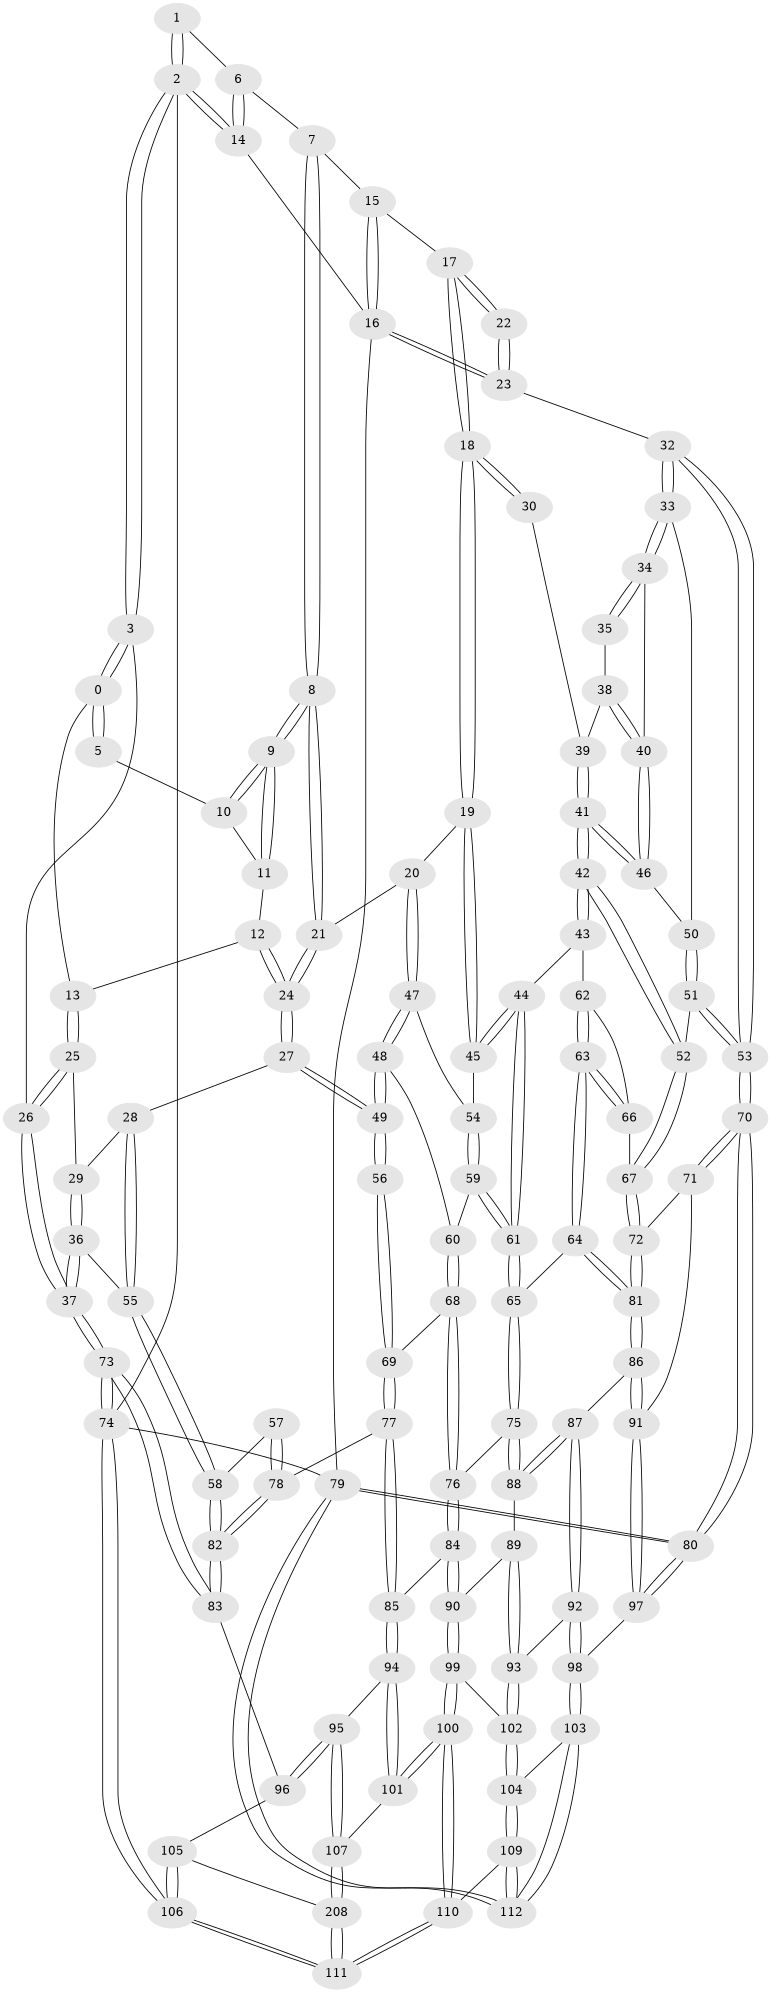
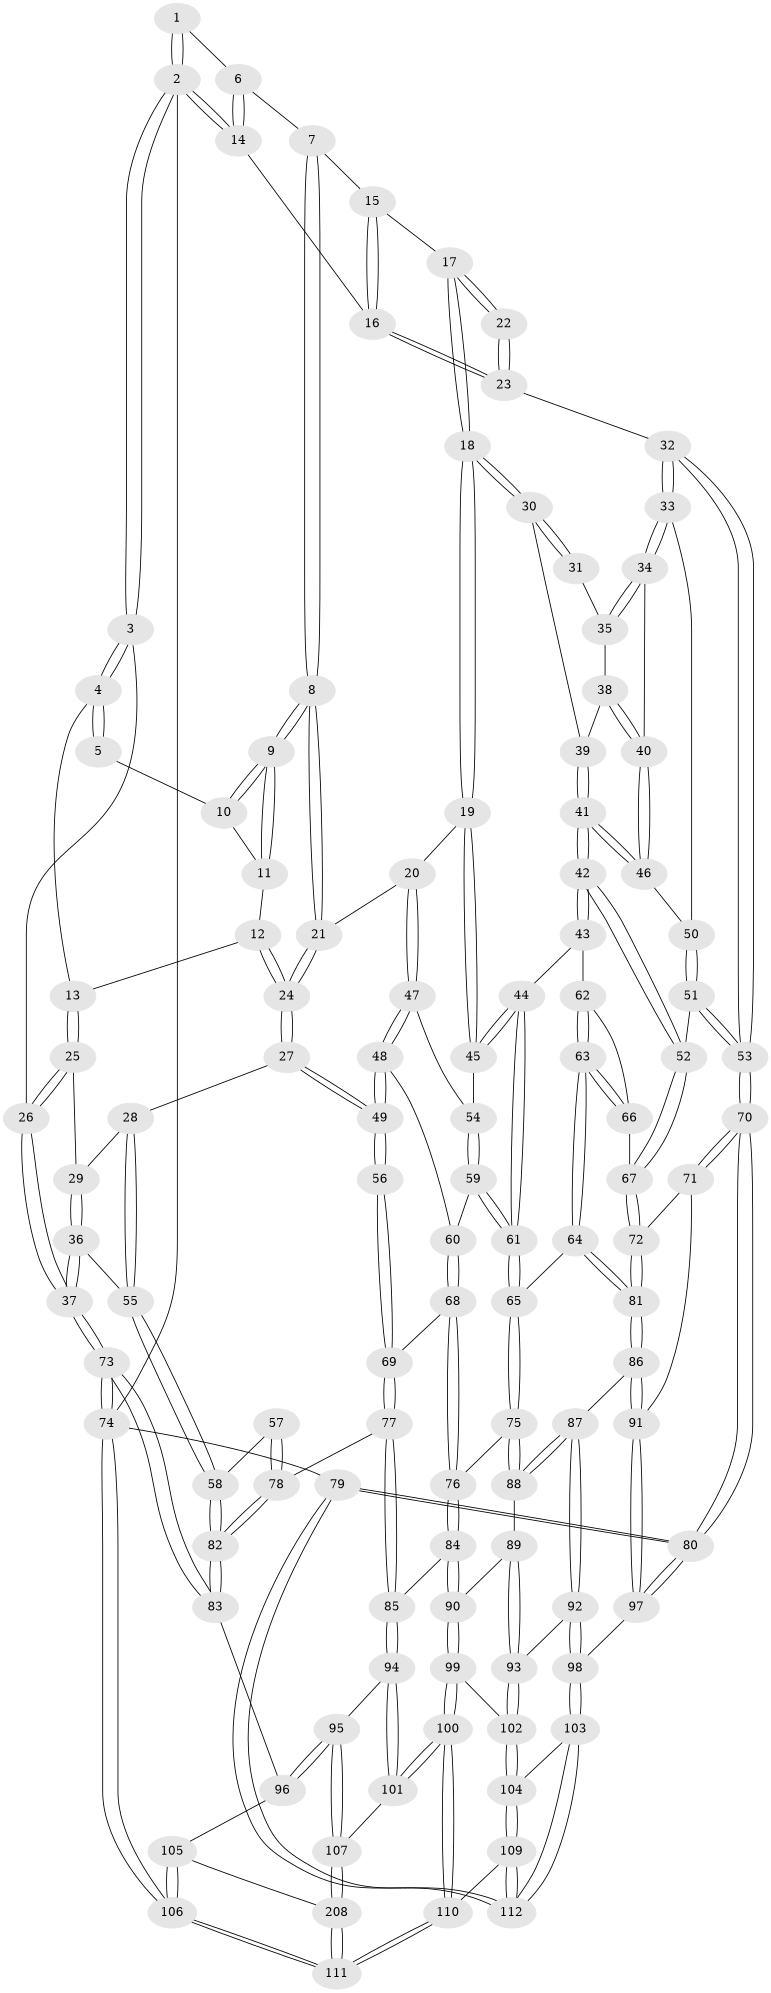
none -> (576, 569)
(98, 691) -> (98, 691)
(366, 878) -> none
